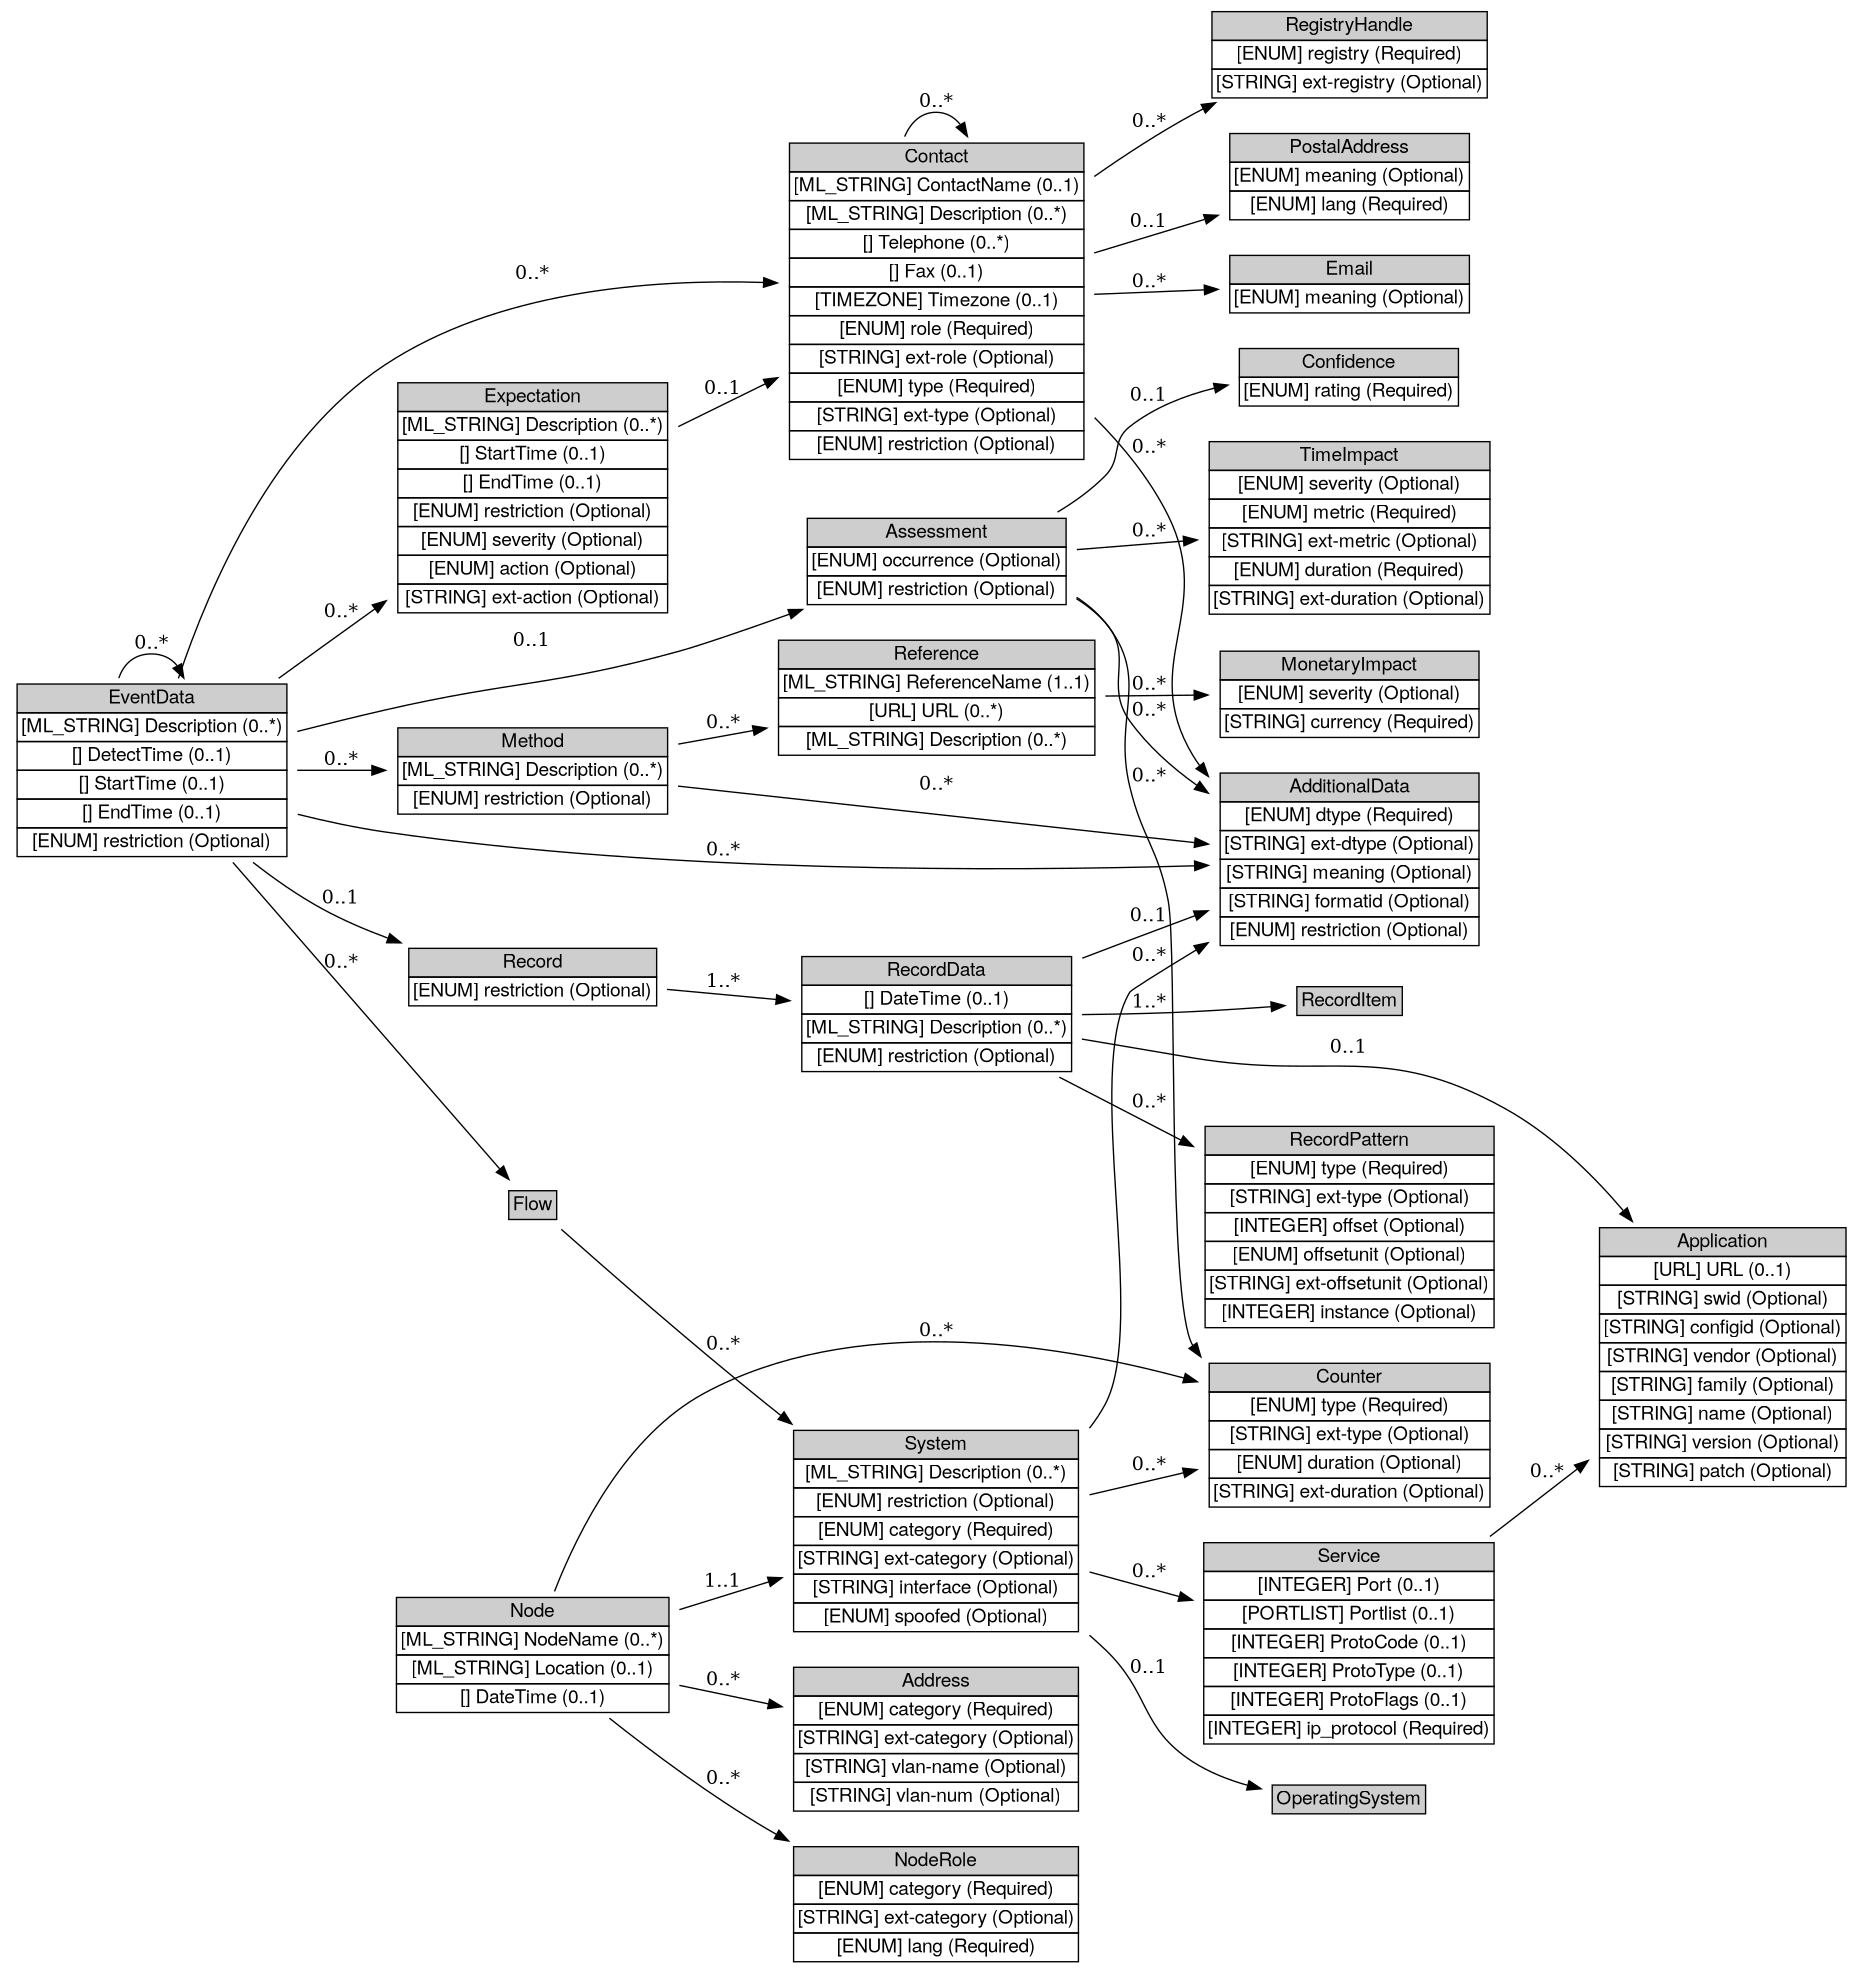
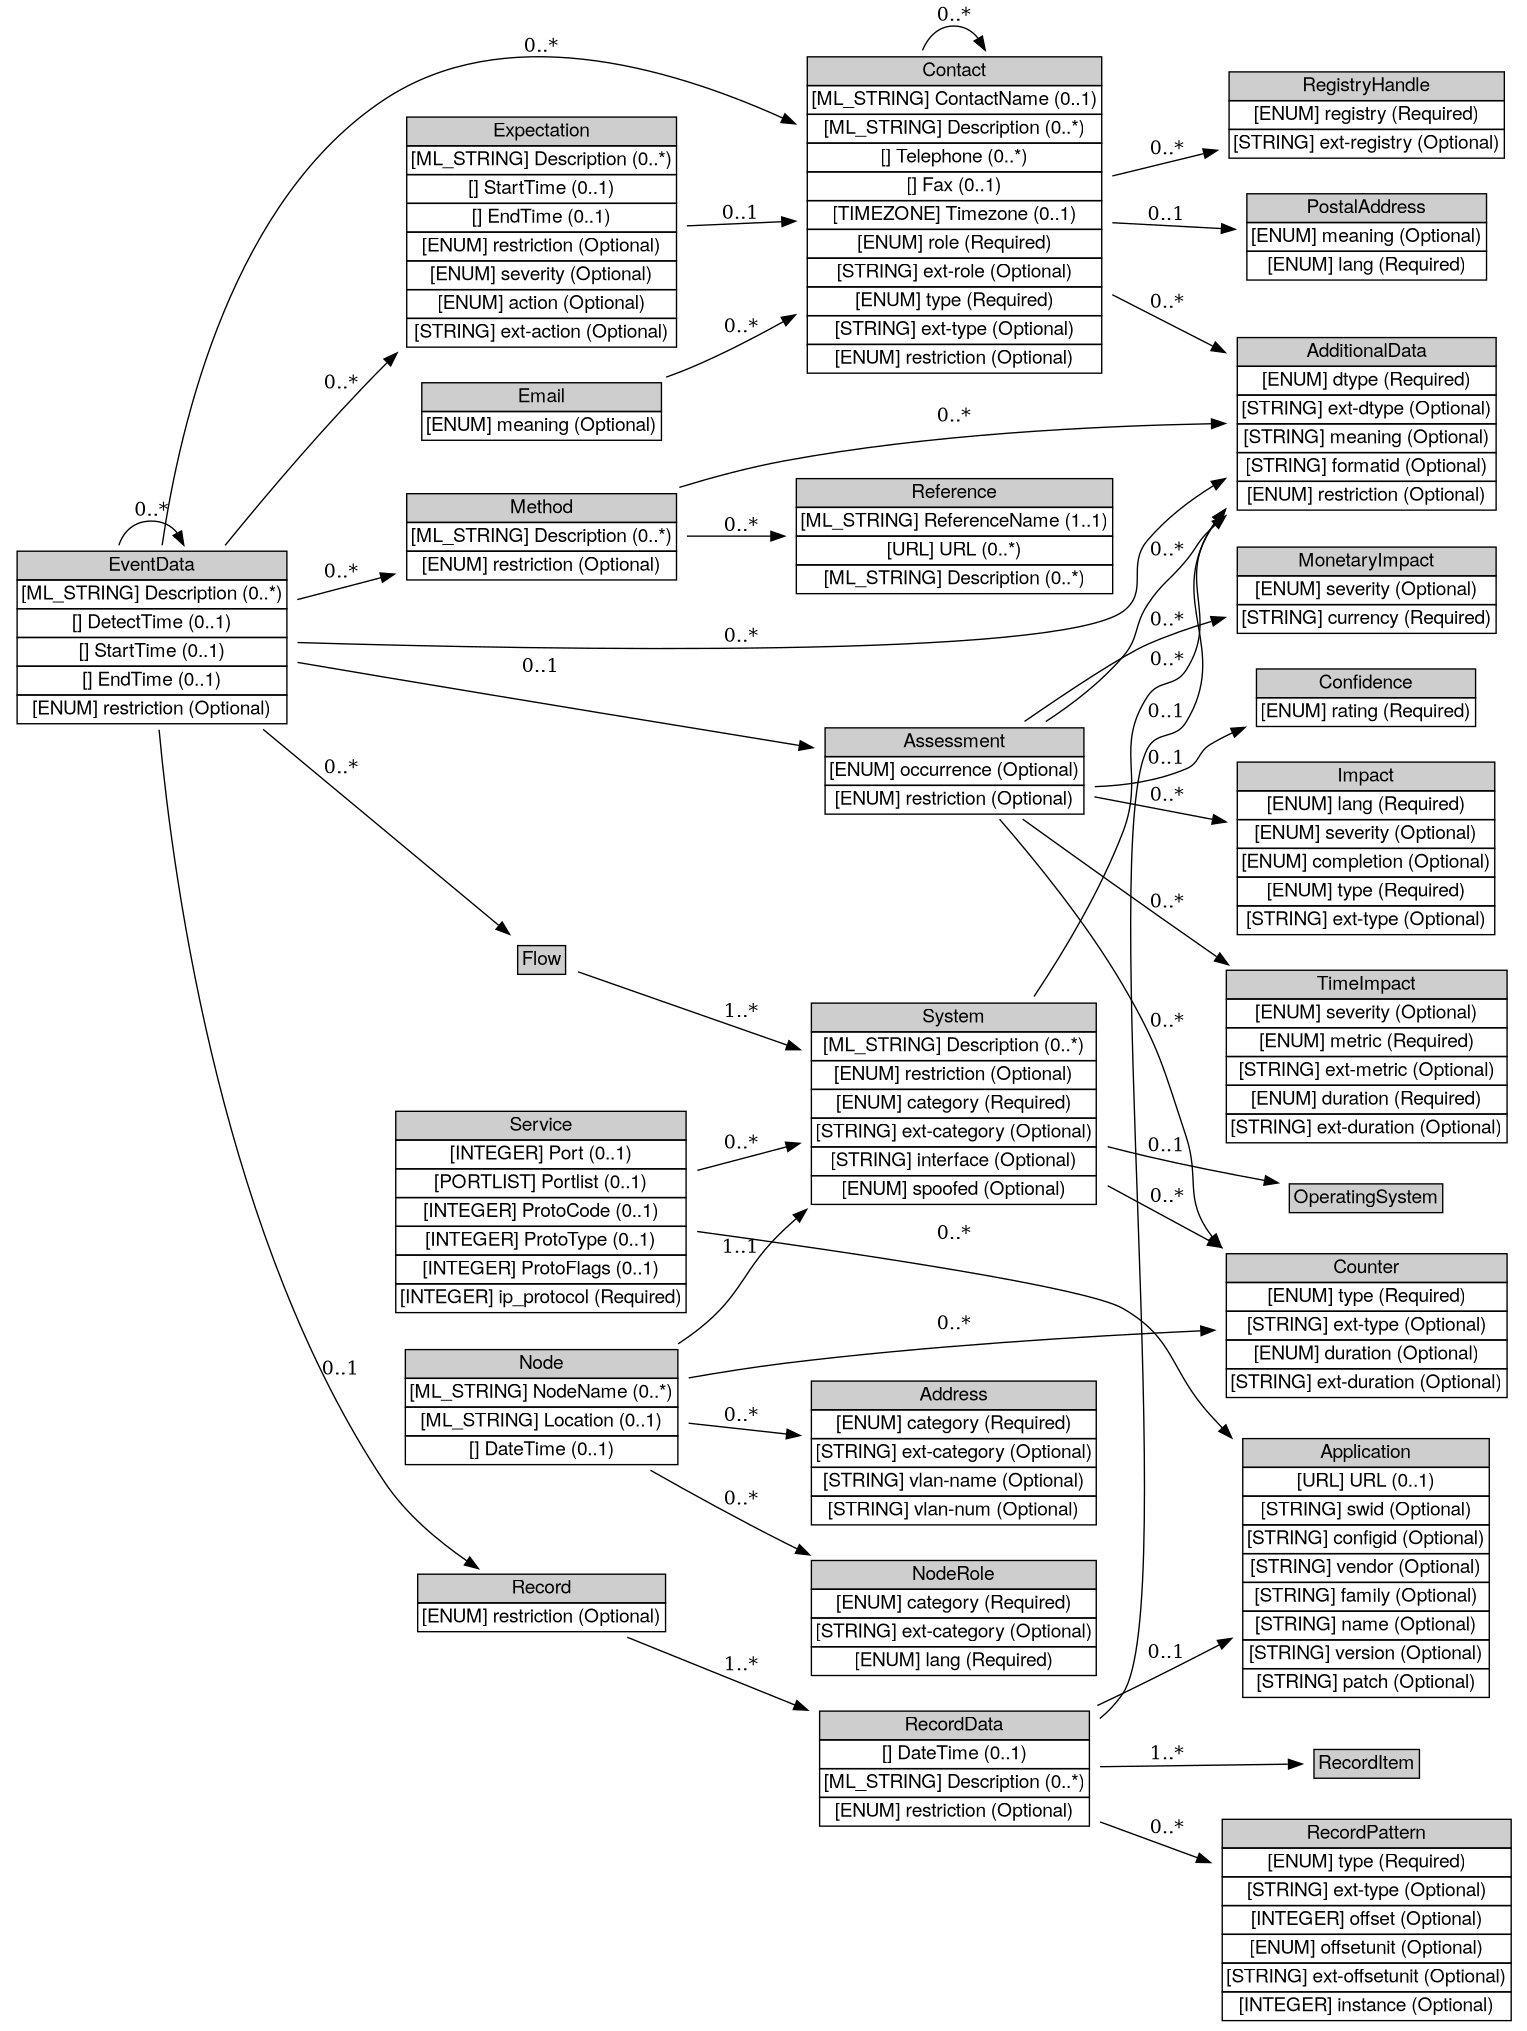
(1149, 292) -> (726, 352)
(1150, 696) -> (1091, 677)
none -> (1366, 848)
(723, 1345) -> (741, 1012)
(1134, 1584) -> (742, 1159)
